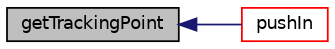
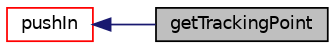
(219, 25) -> (133, 25)
